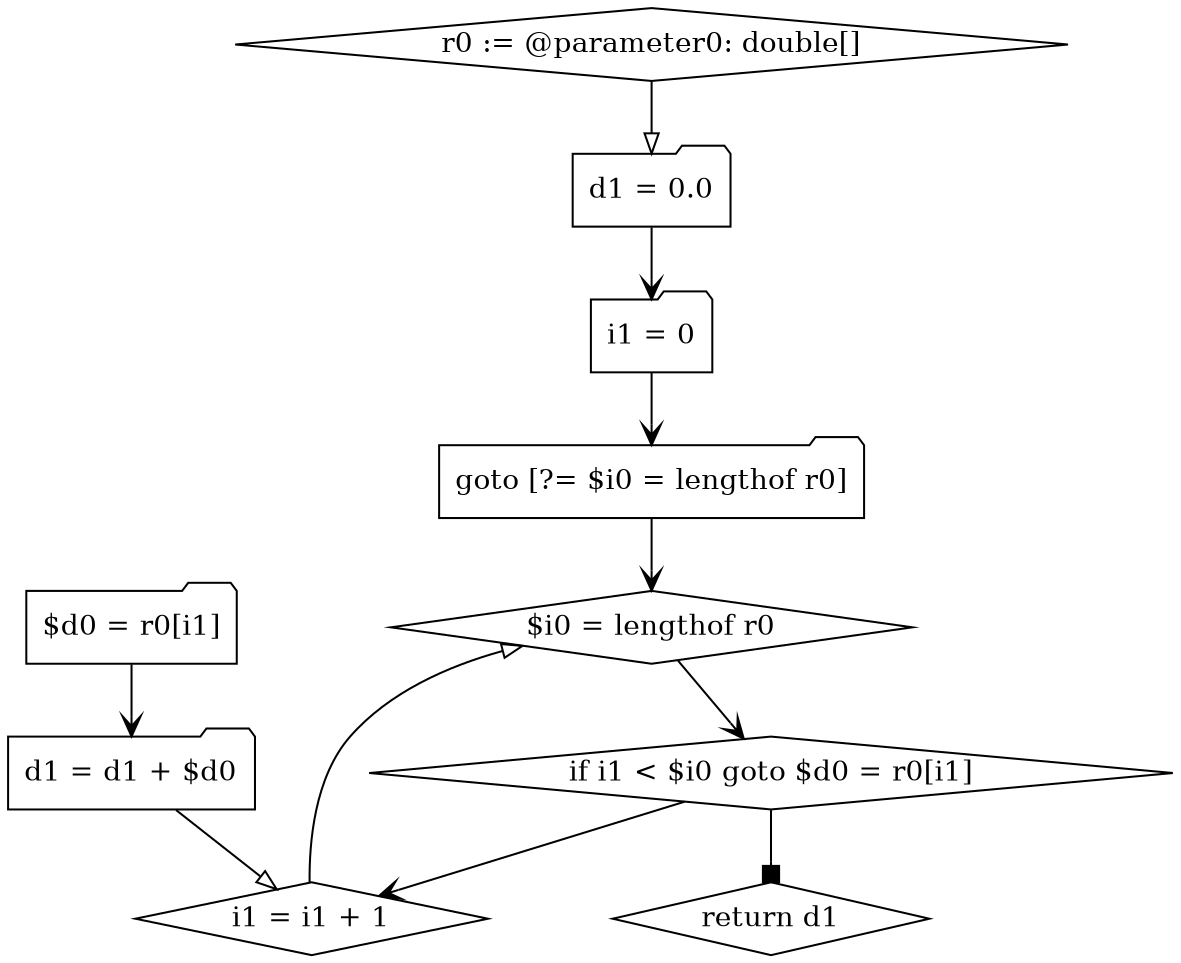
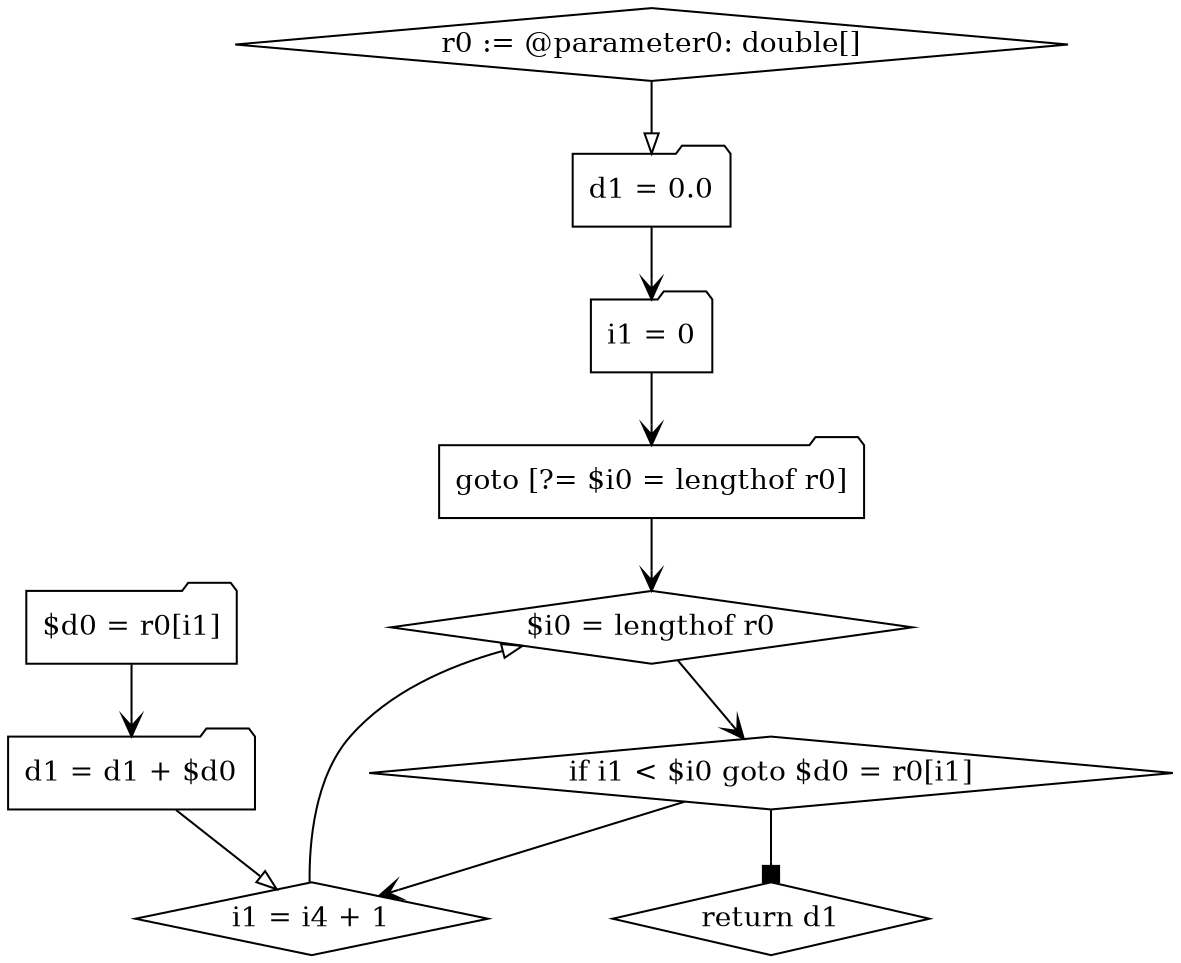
(312, 919) -> (312, 919)
